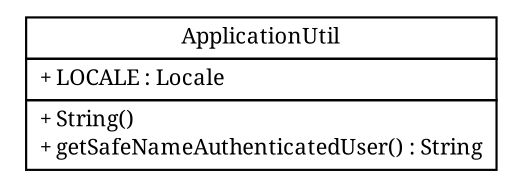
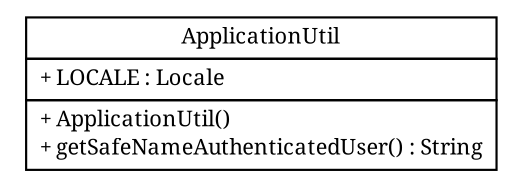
(88, 120) -> (136, 120)
